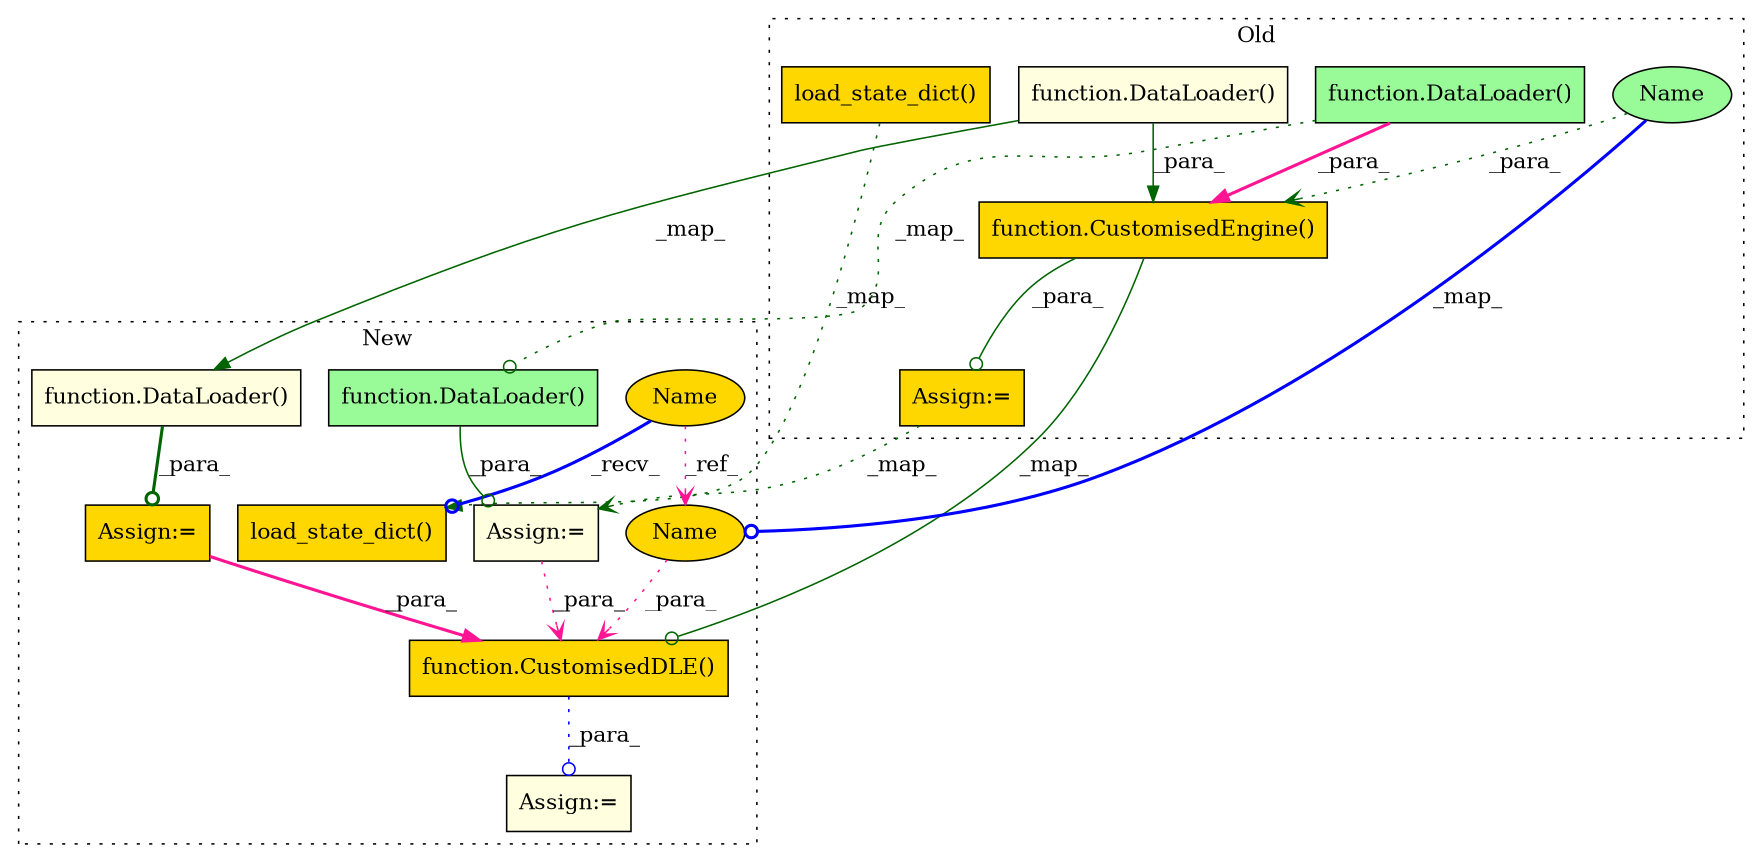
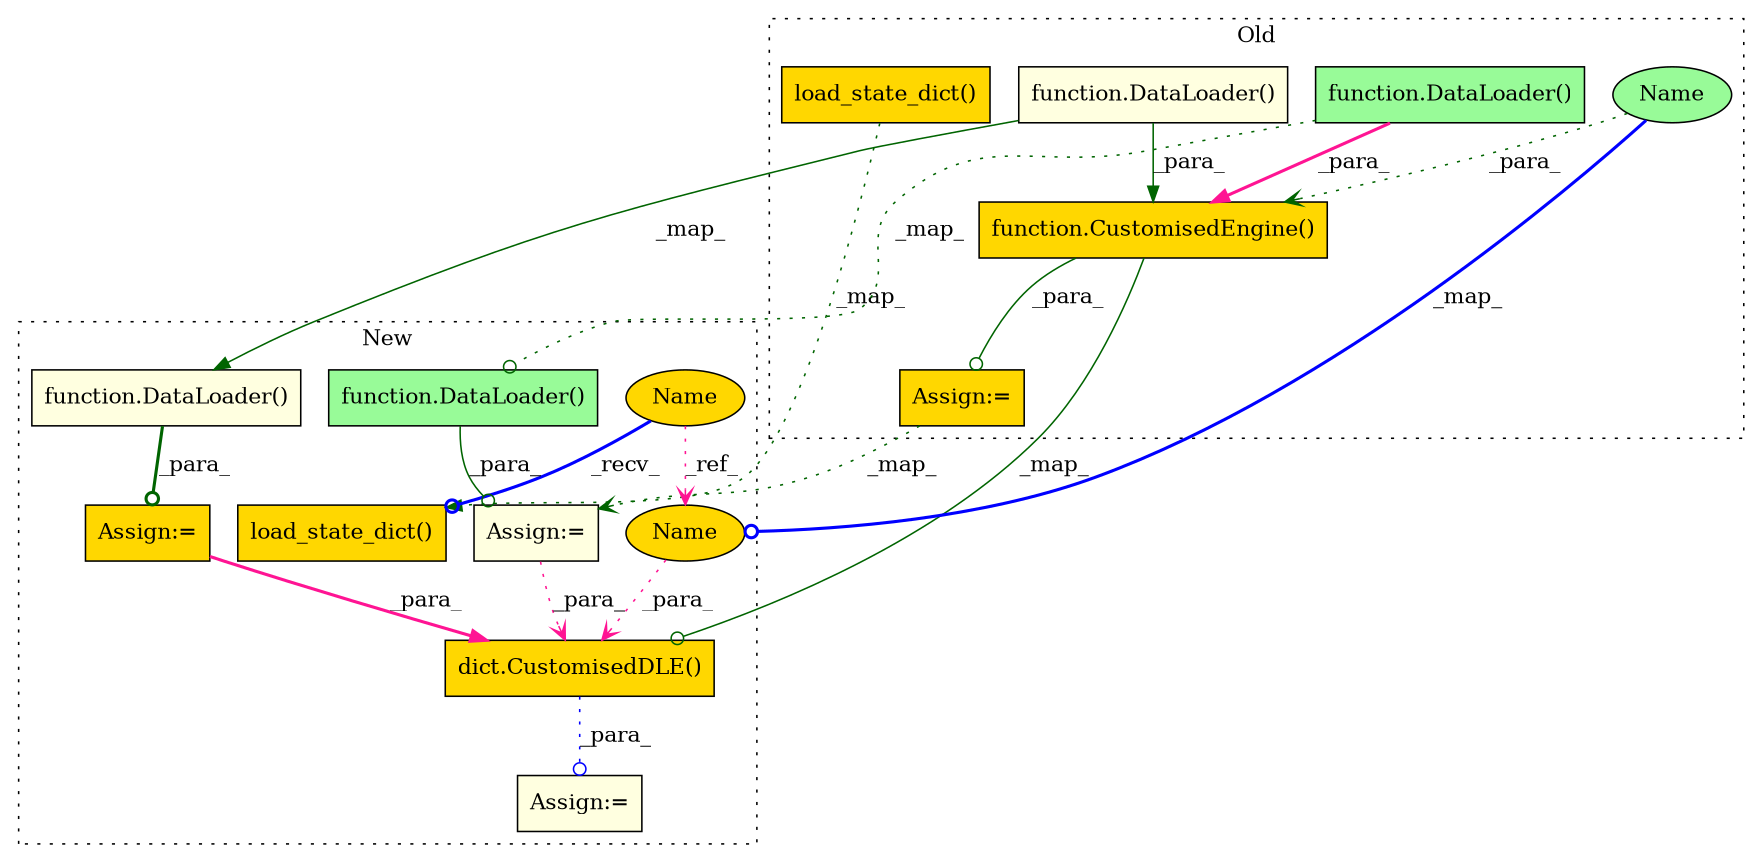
(569, 668) -> (580, 668)
